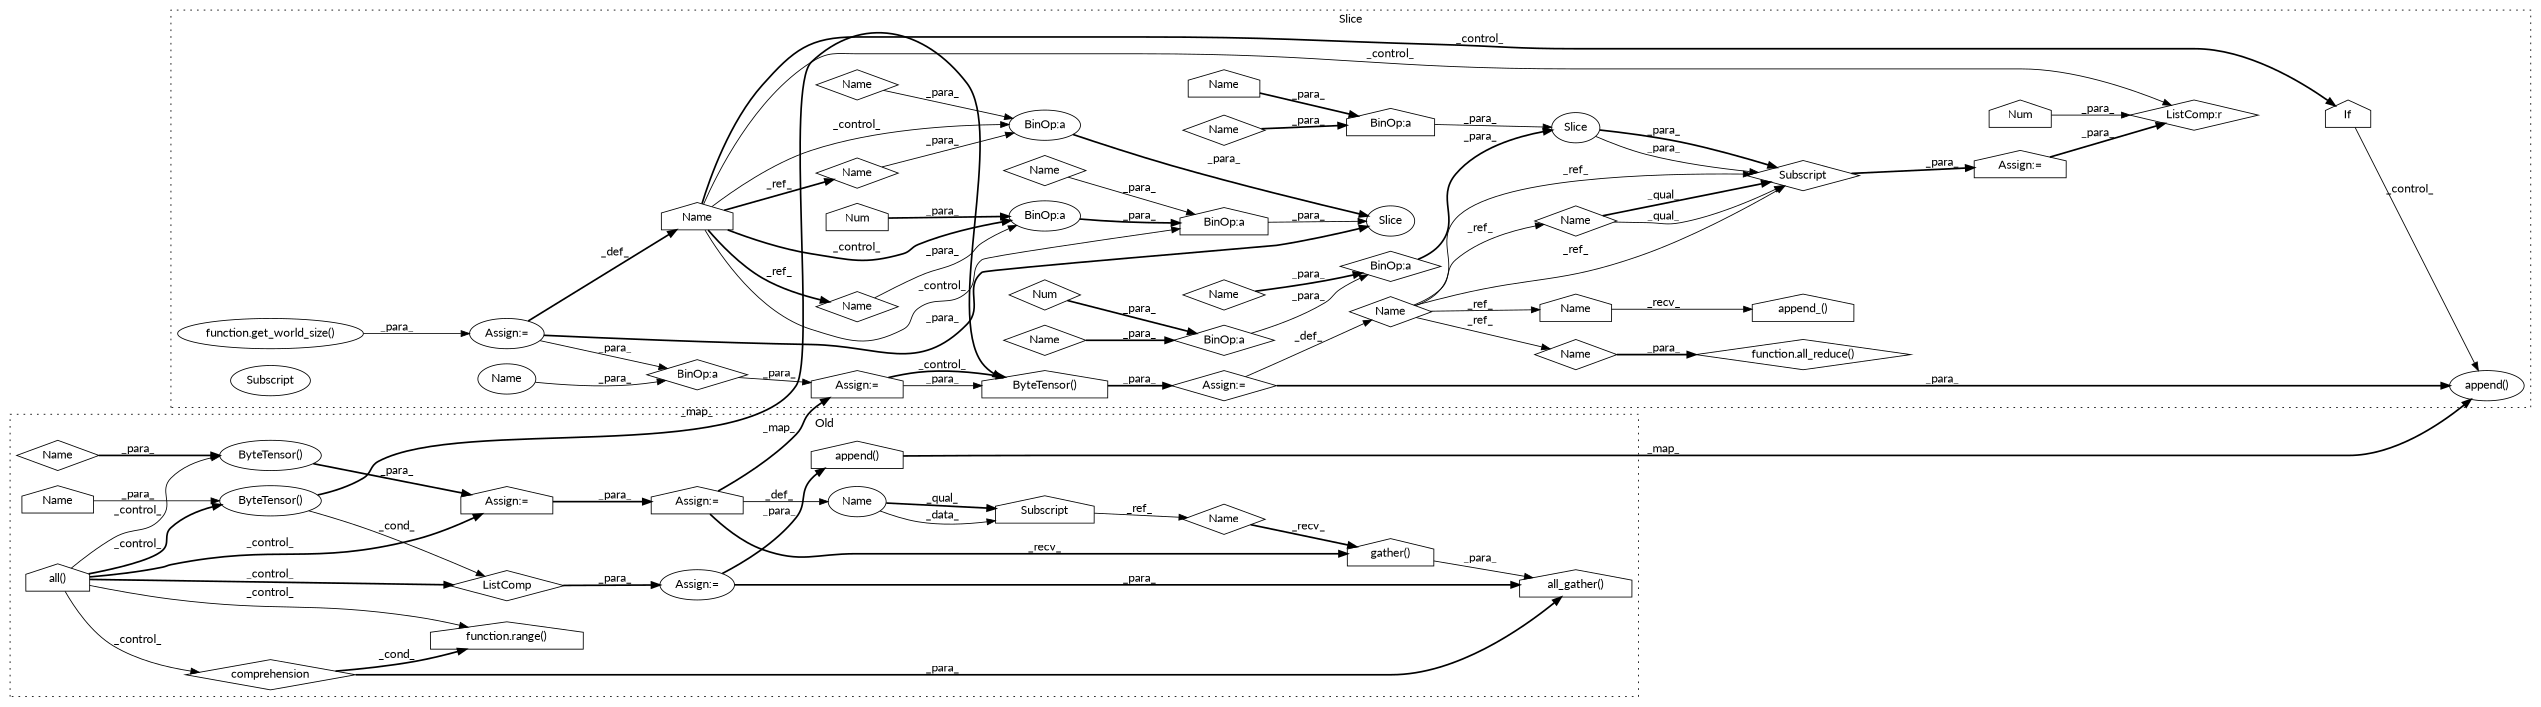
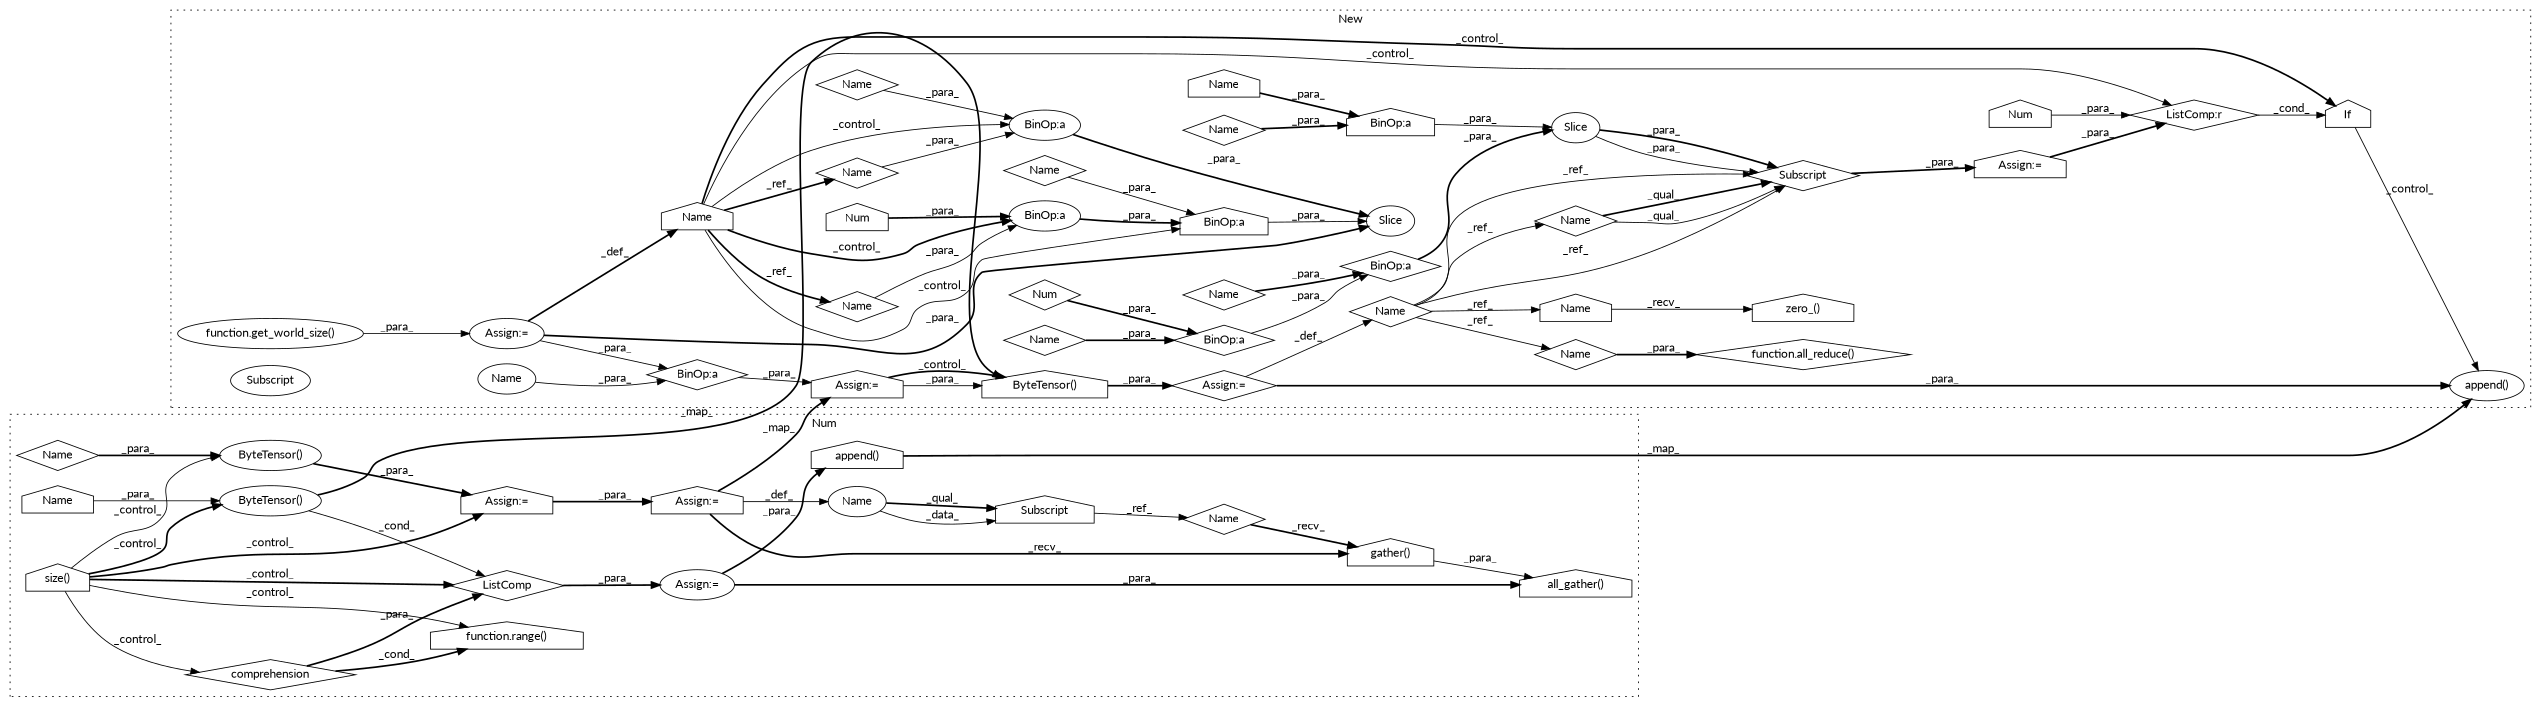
(1351, 20) -> (1351, 20)
none -> (2287, 115)
(1803, 309) -> (1803, 309)
(824, 424) -> (824, 424)
(58, 579) -> (58, 579)
(964, 675) -> (391, 635)
